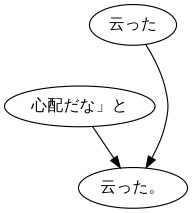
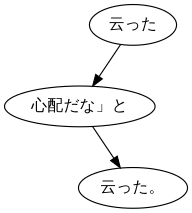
(168, 100) -> (110, 61)
